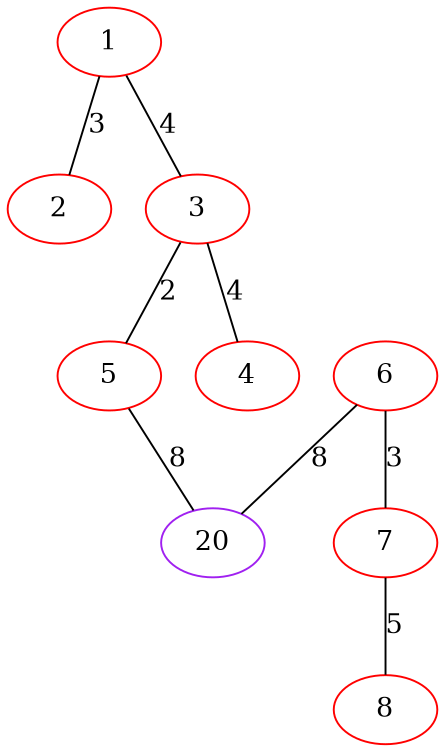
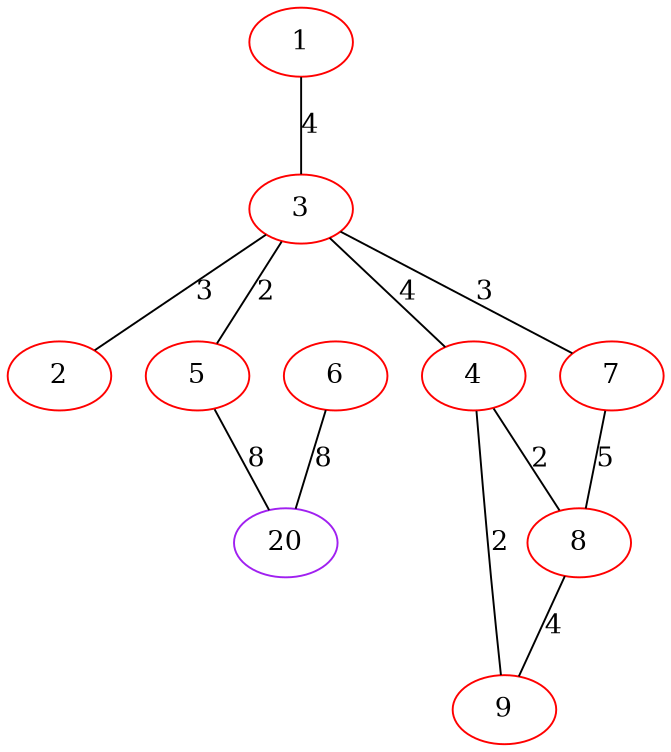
(84, 126) -> (180, 292)
(386, 459) -> (456, 292)
none -> (527, 459)
none -> (504, 710)
